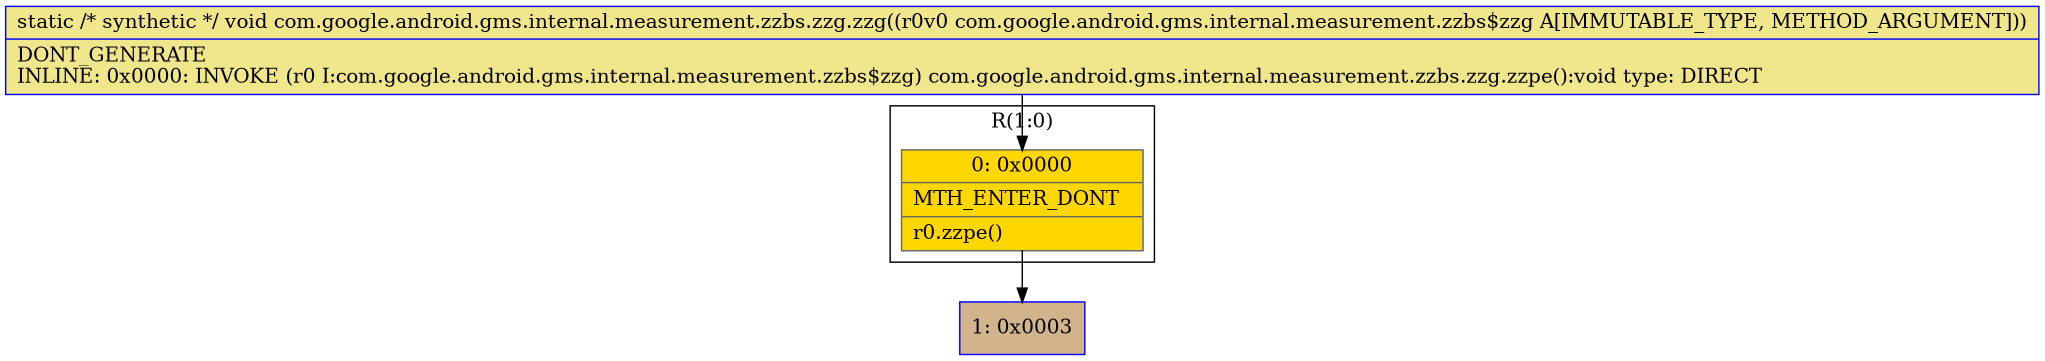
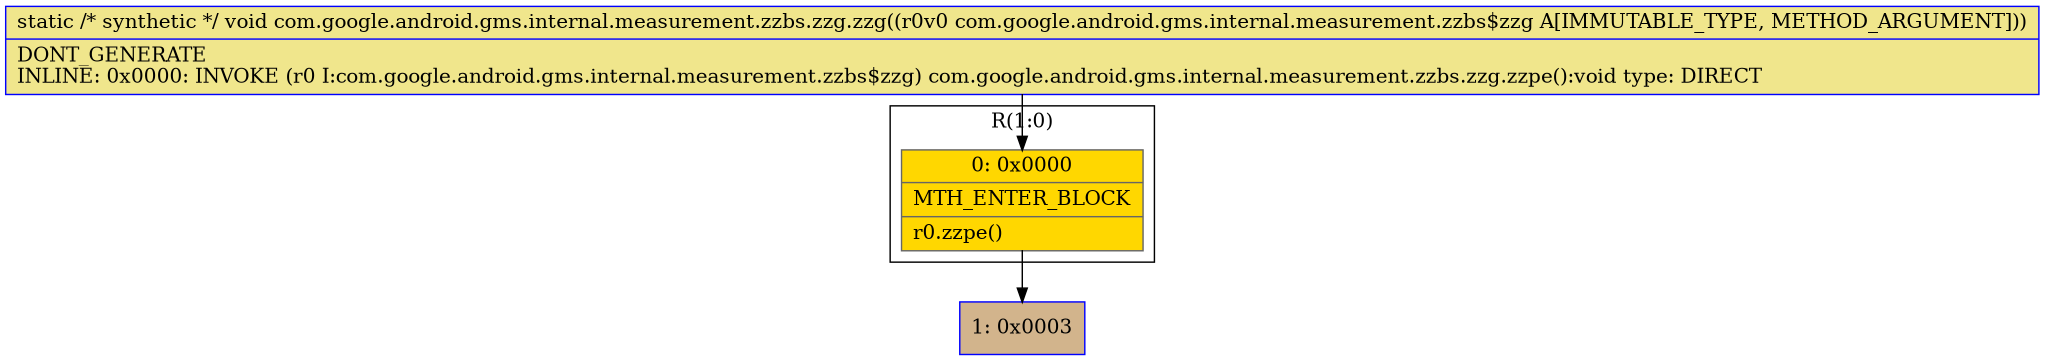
(1016, 199) -> (1022, 199)
